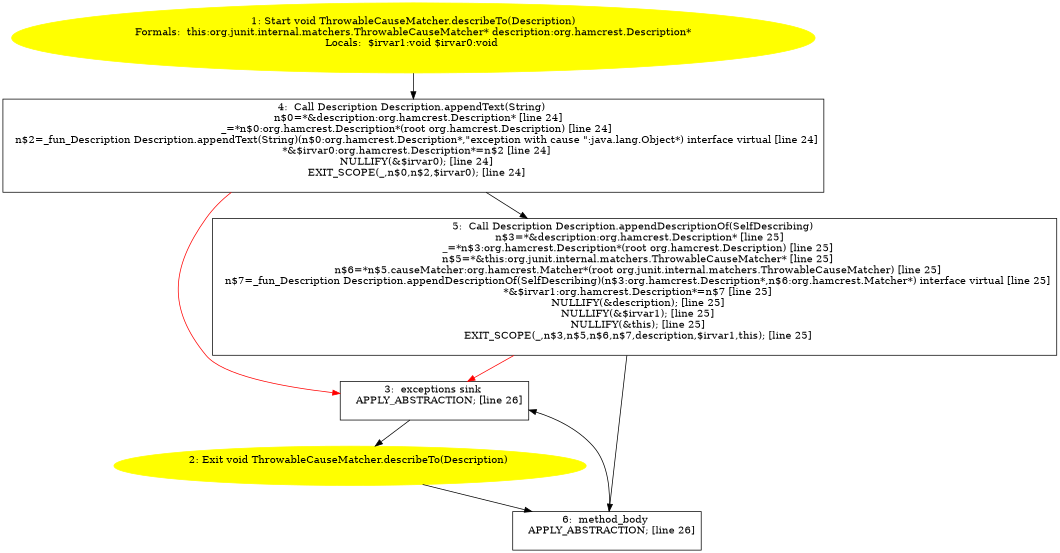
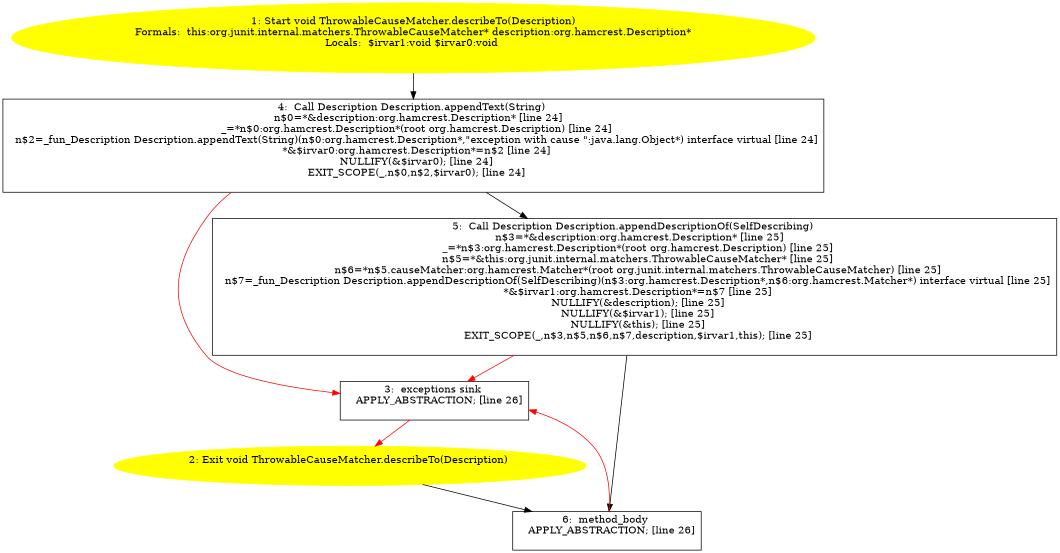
(396, 431) -> (396, 431)
(594, 447) -> (594, 447)
